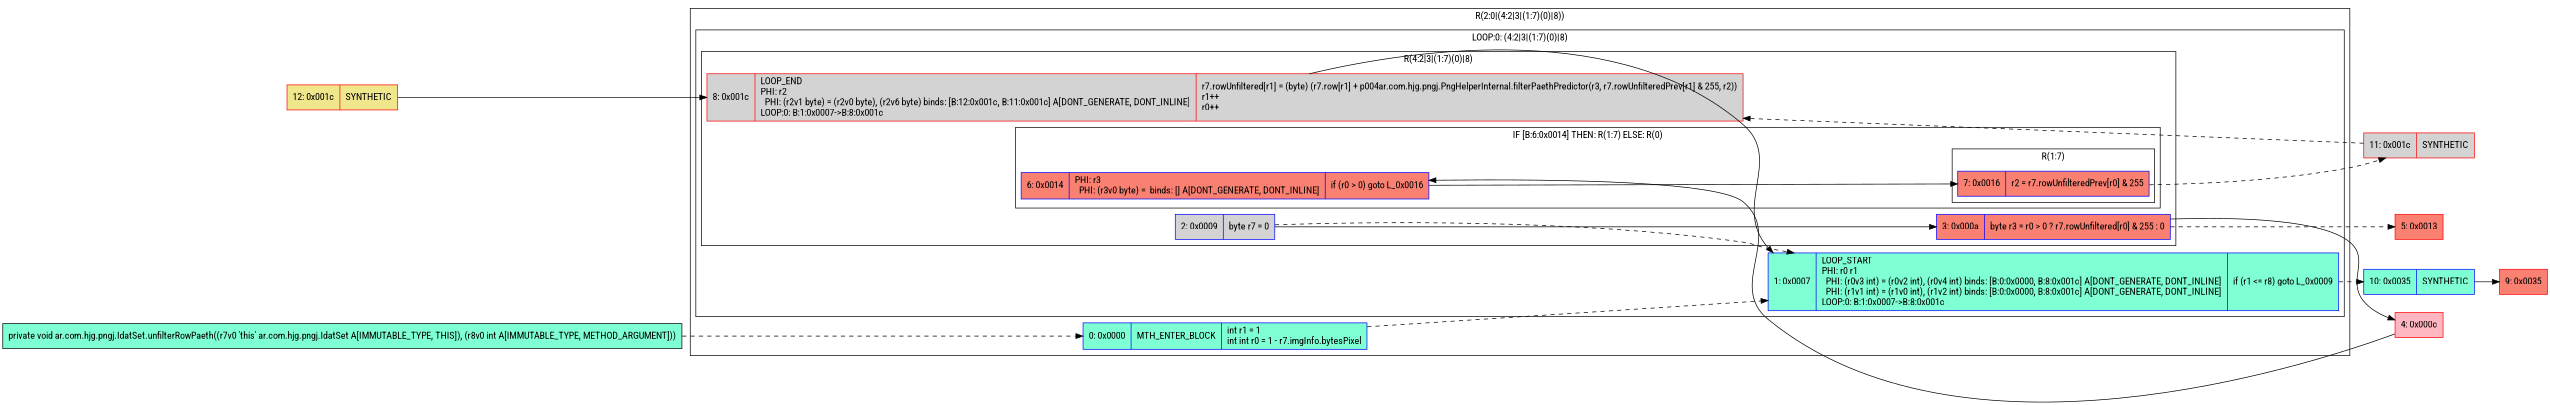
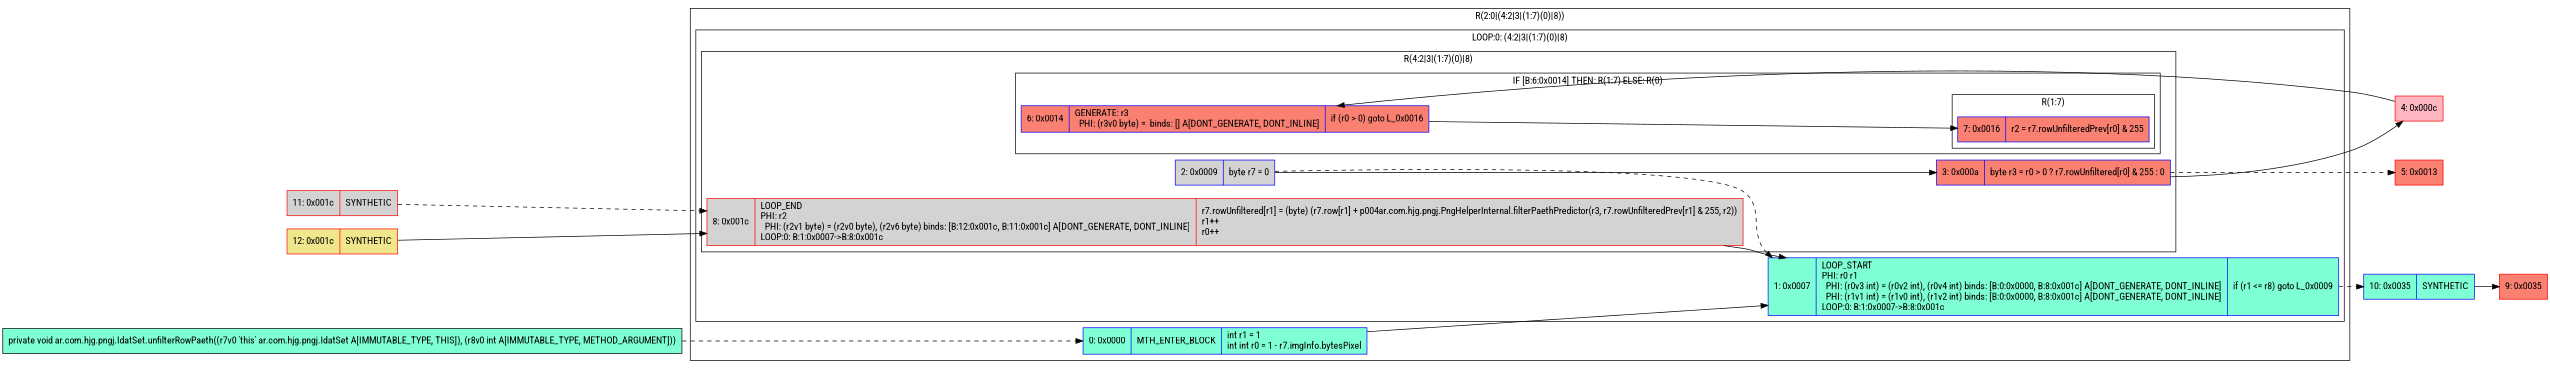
(2265, 179) -> none
(1089, 180) -> (1103, 113)
(1594, 312) -> (1594, 317)
